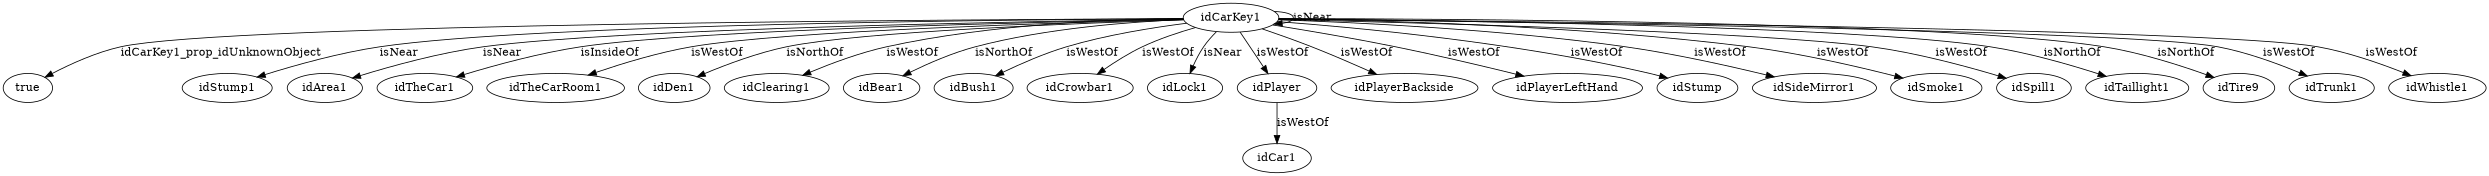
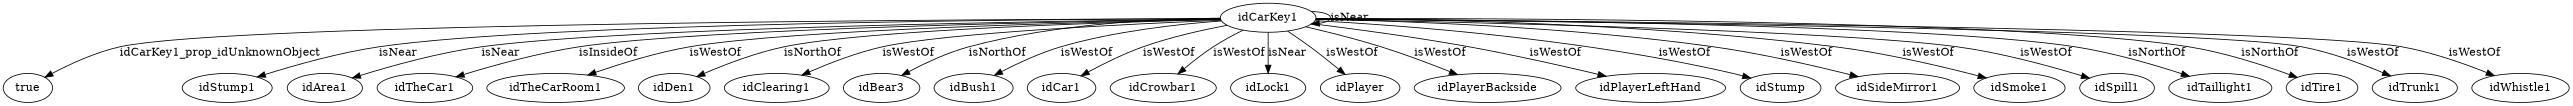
(882, 88) -> (882, 88)
(2239, 88) -> (2322, 88)
(1277, 119) -> (1156, 43)
